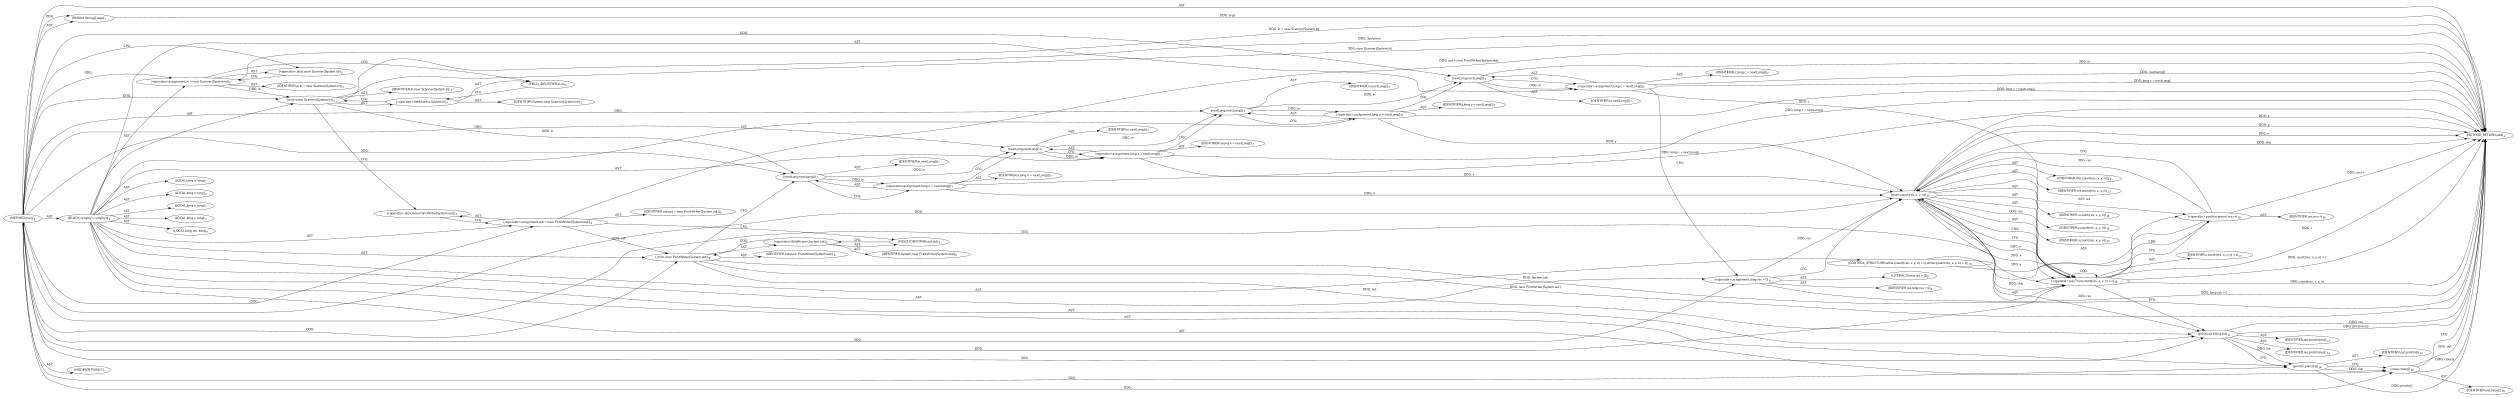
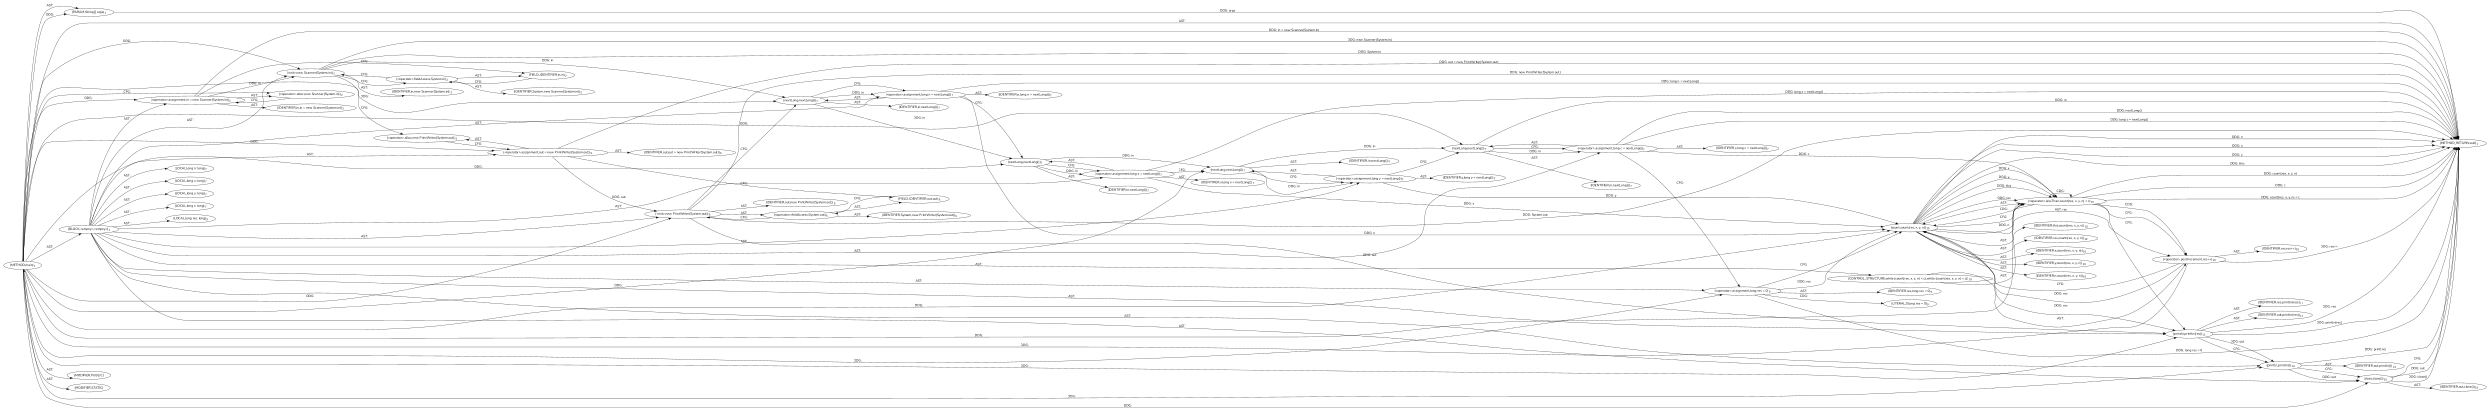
(1956, 91) -> none
(365, 103) -> (365, 81)
none -> (463, 125)
(744, 241) -> (744, 217)
(2214, 255) -> none
(1804, 278) -> (1804, 296)
none -> (89, 388)
